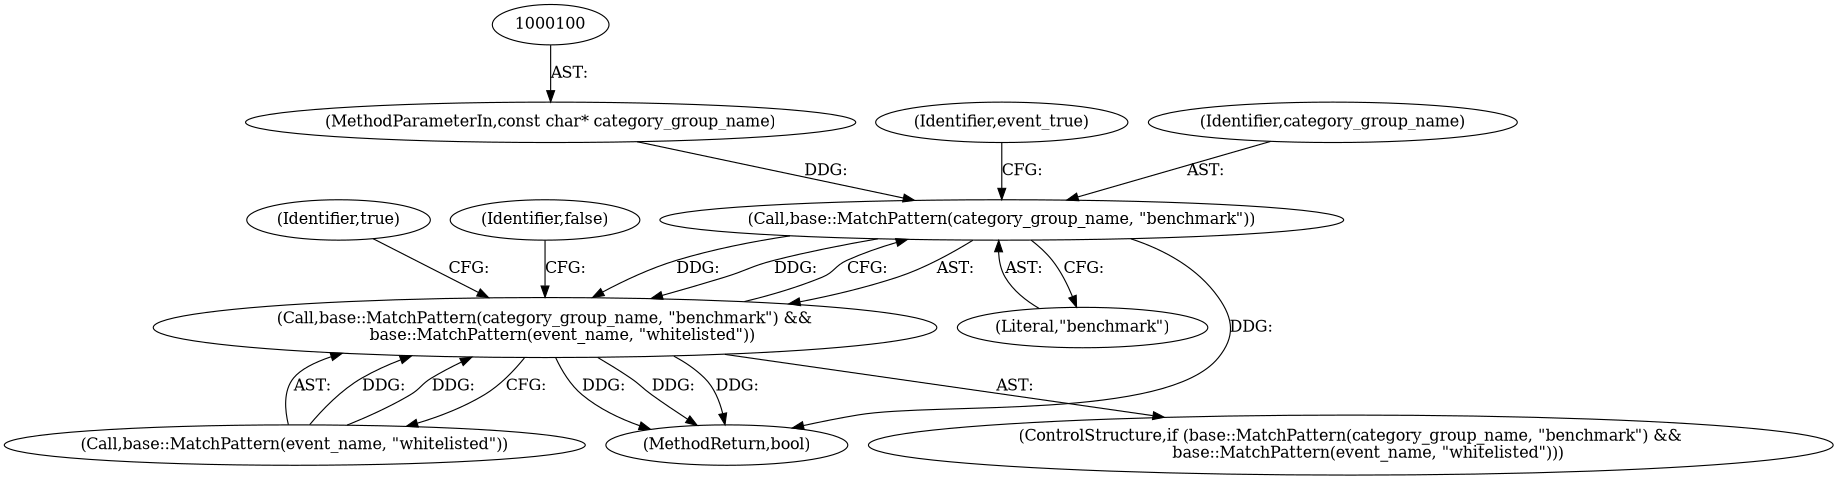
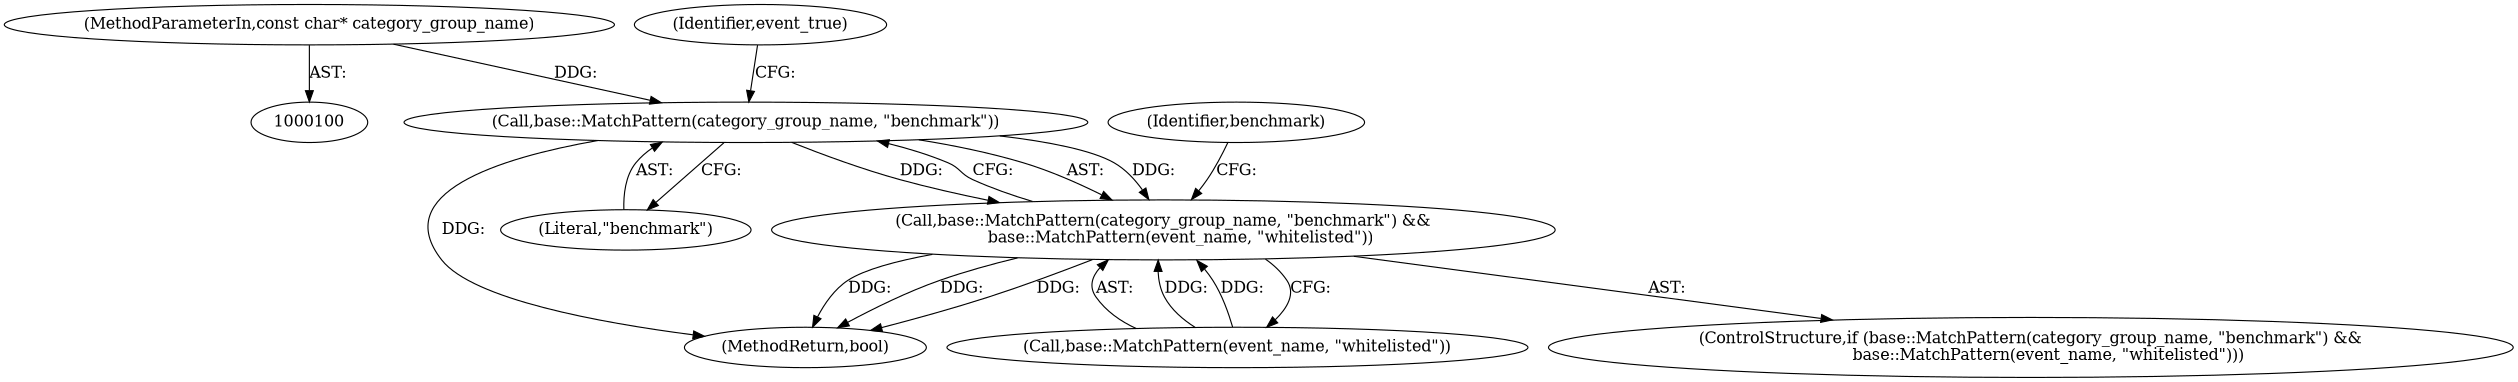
(551, 68) -> (309, 68)
(1333, 122) -> none
(339, 220) -> none
(545, 220) -> (1236, 122)
